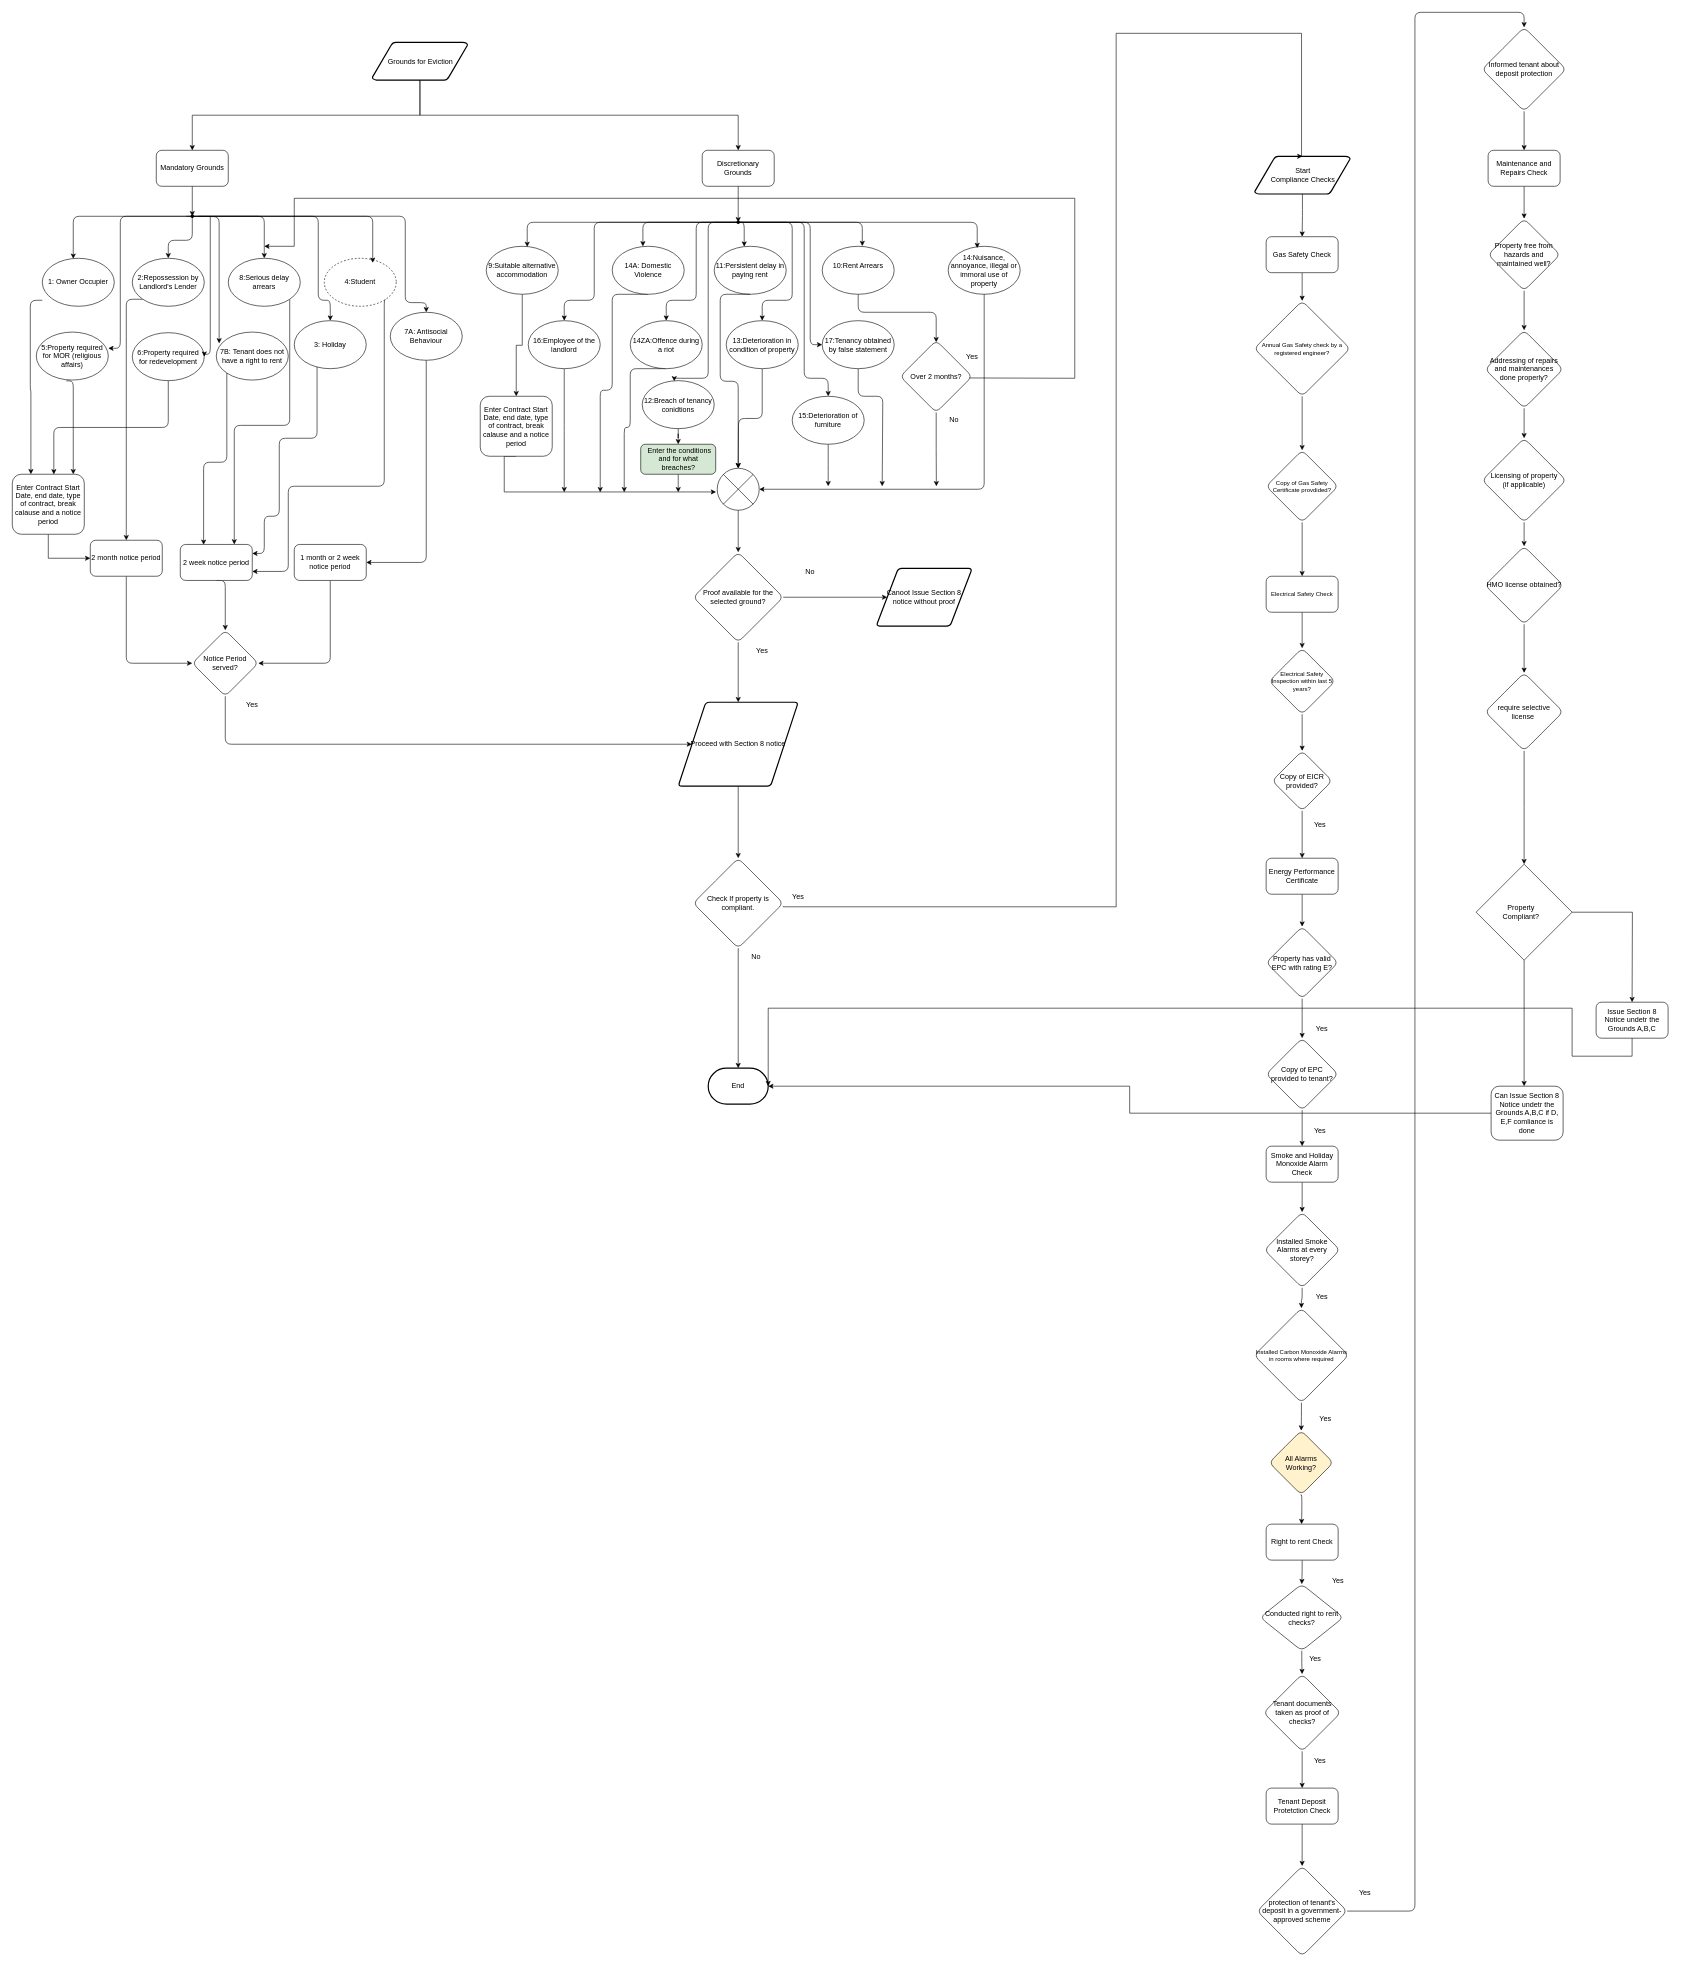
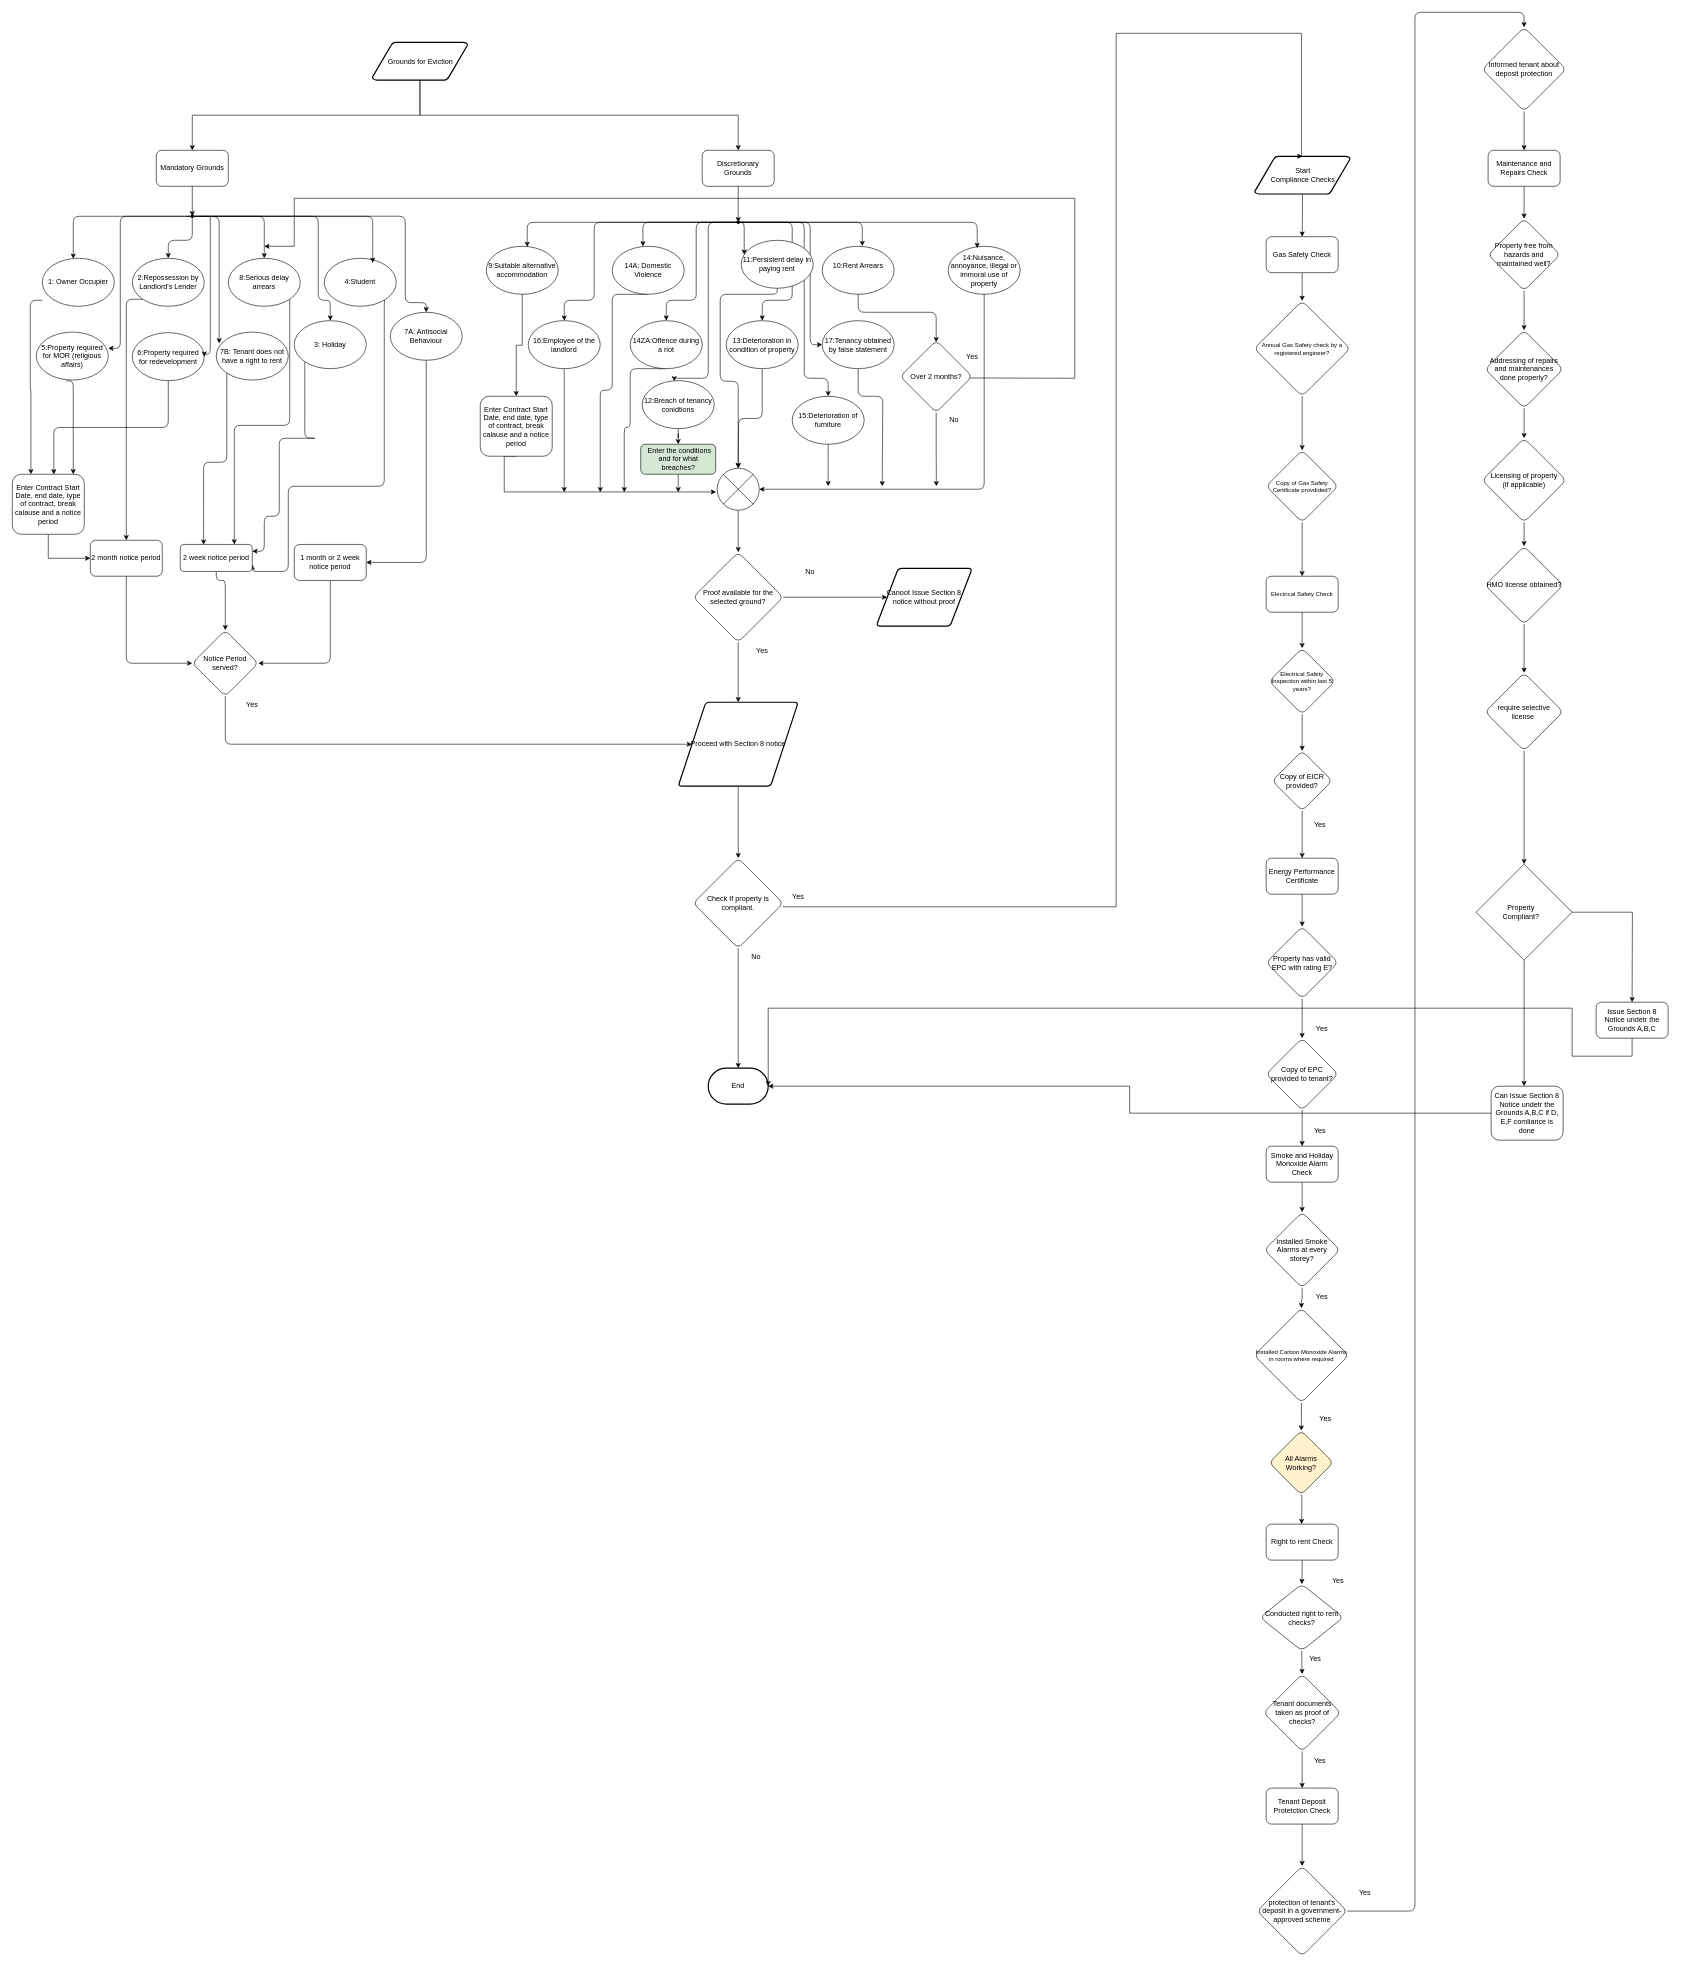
(750, 270) -> (777, 264)
(360, 282) -> (360, 282)
(216, 563) -> (216, 558)
